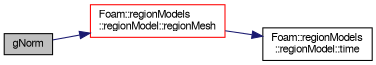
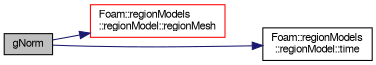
(239, 33) -> (152, 47)
